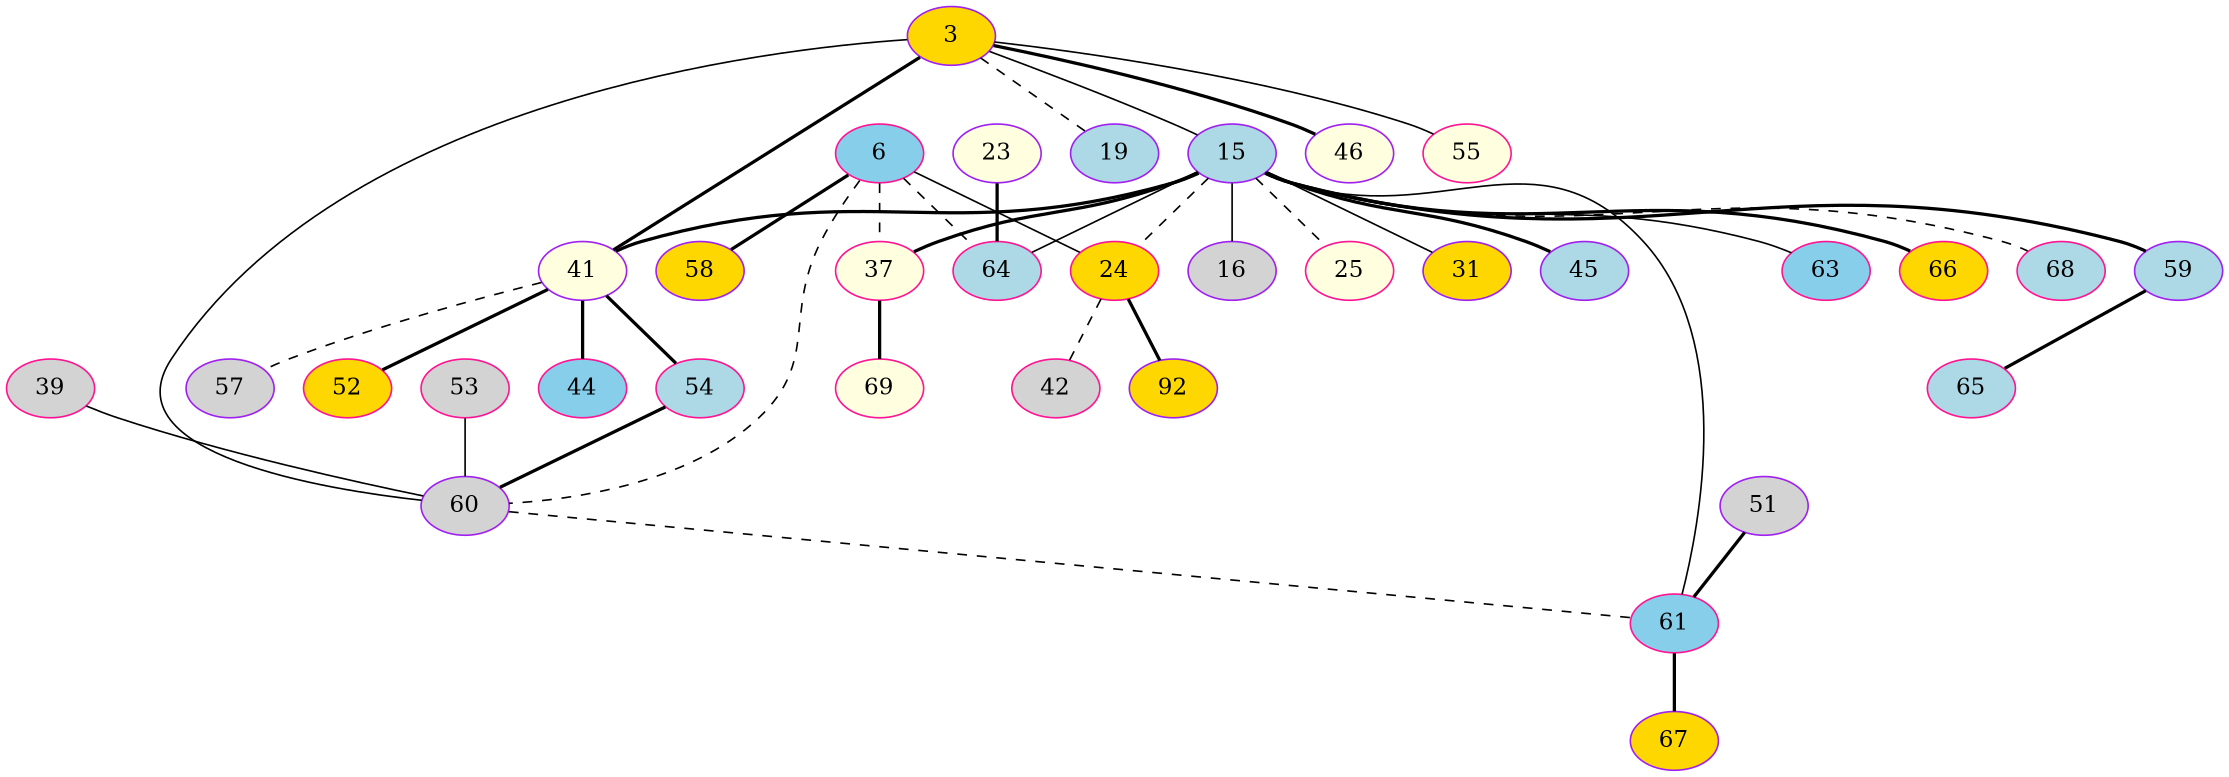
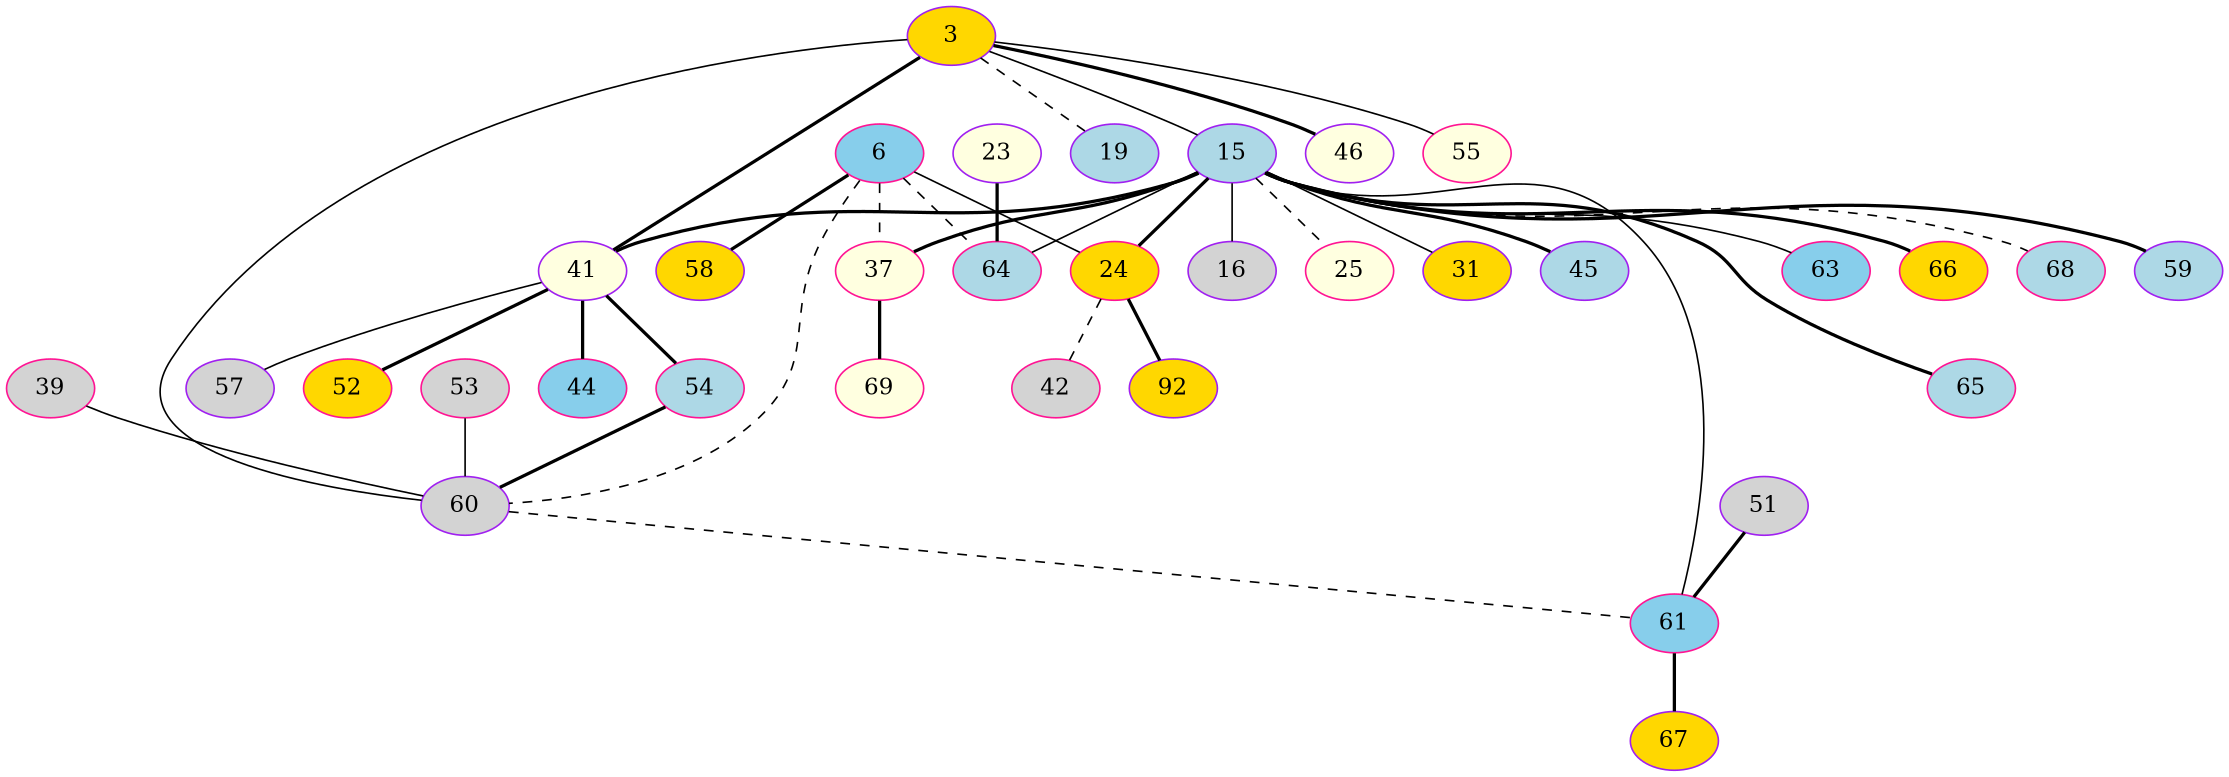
(1174, 212) -> (1174, 212)
(401, 321) -> (401, 321)
(2075, 329) -> (1685, 237)
